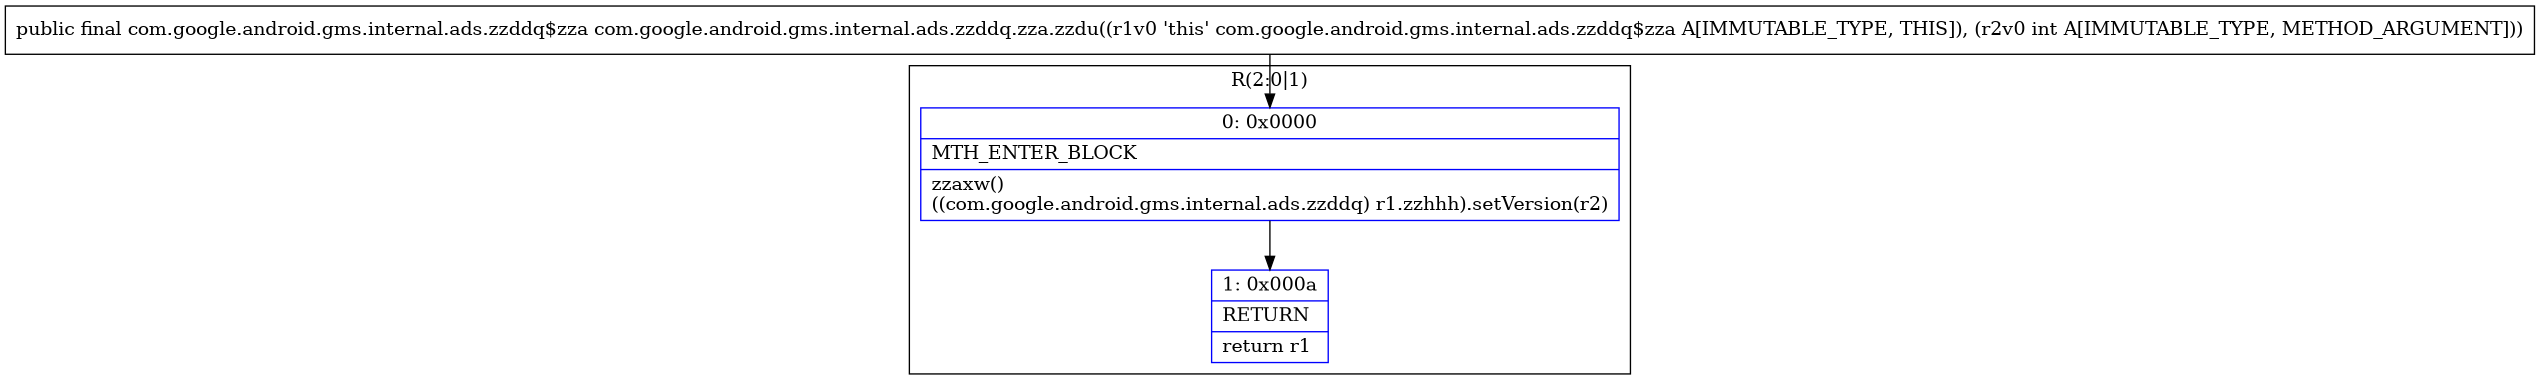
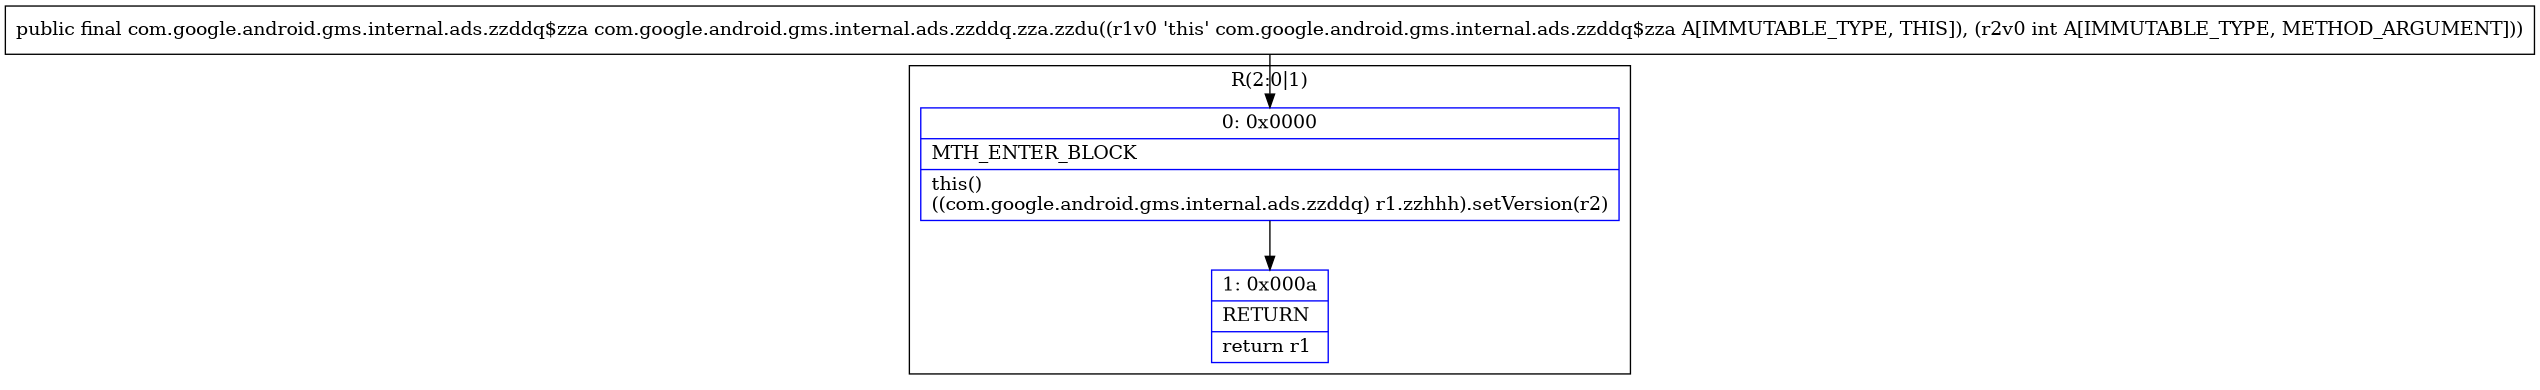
(968, 184) -> (957, 184)
